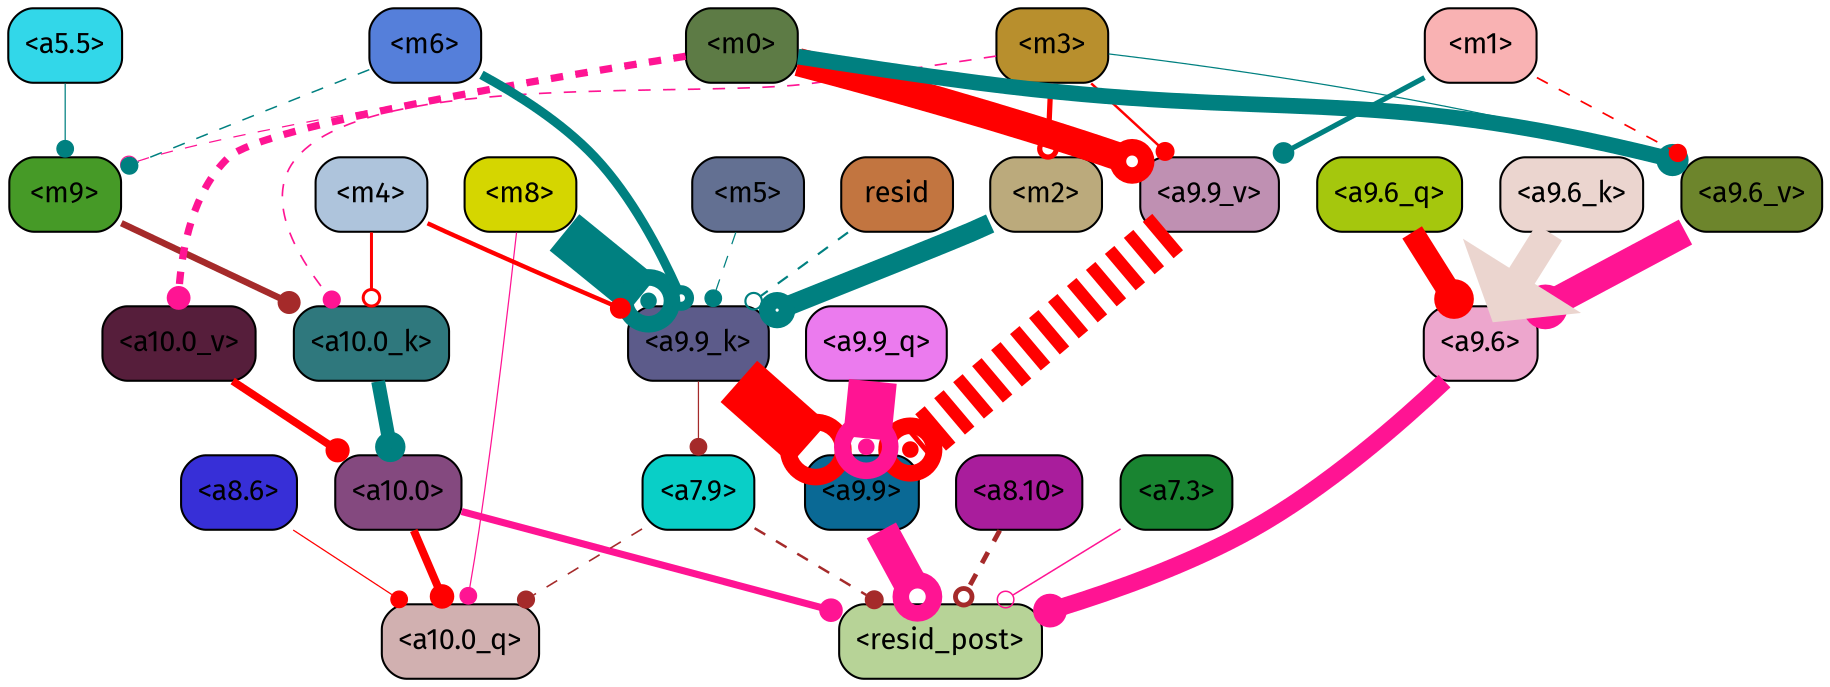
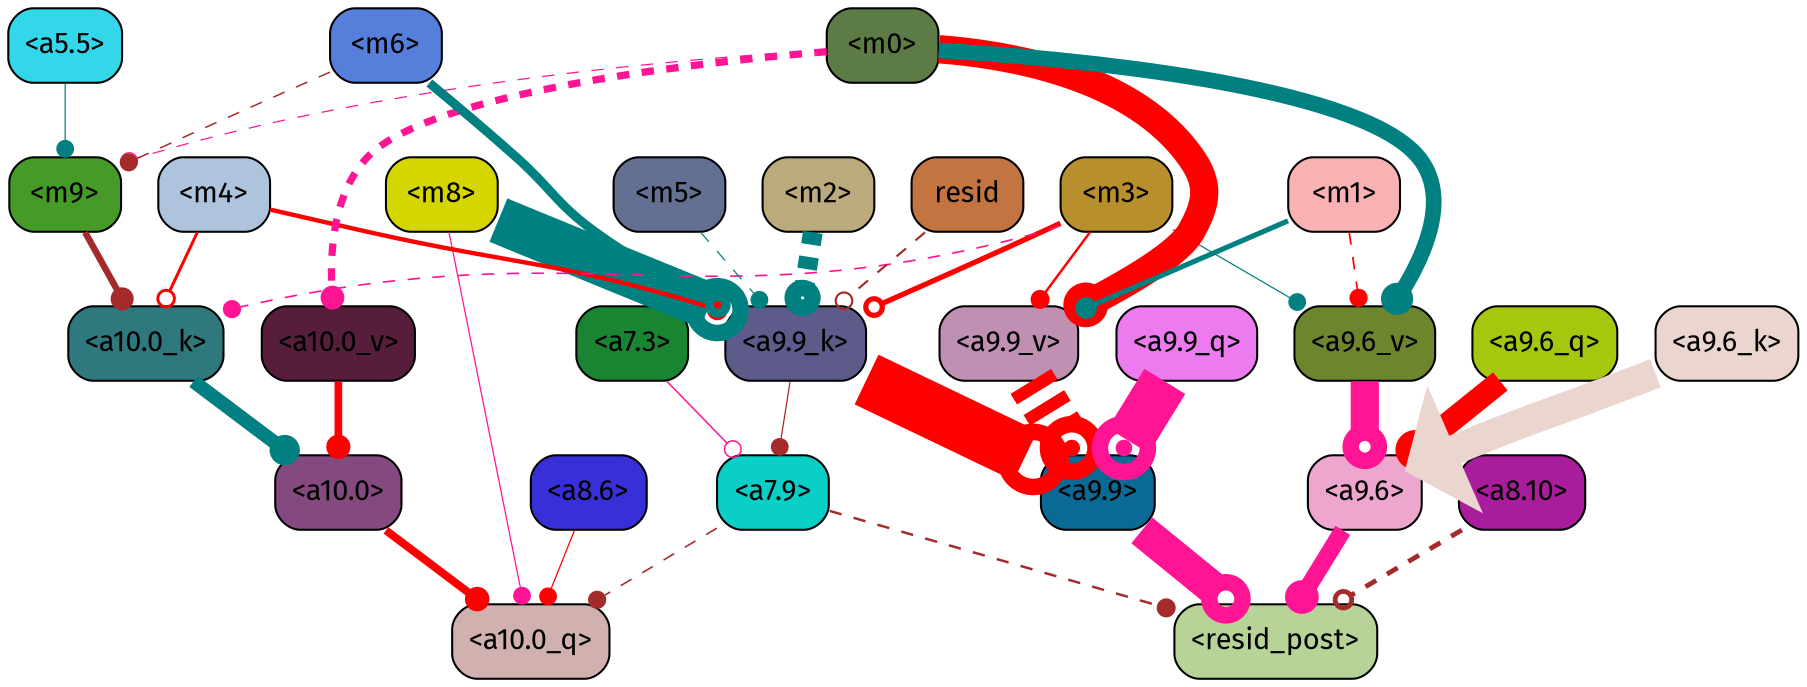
(1050, 112) -> (971, 264)
(253, 116) -> (233, 115)
(804, 264) -> (906, 248)
(888, 266) -> (809, 259)
(642, 560) -> none
(1067, 562) -> (697, 412)
